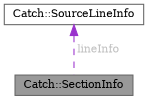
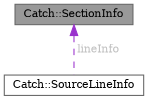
(74, 55) -> (74, 55)
